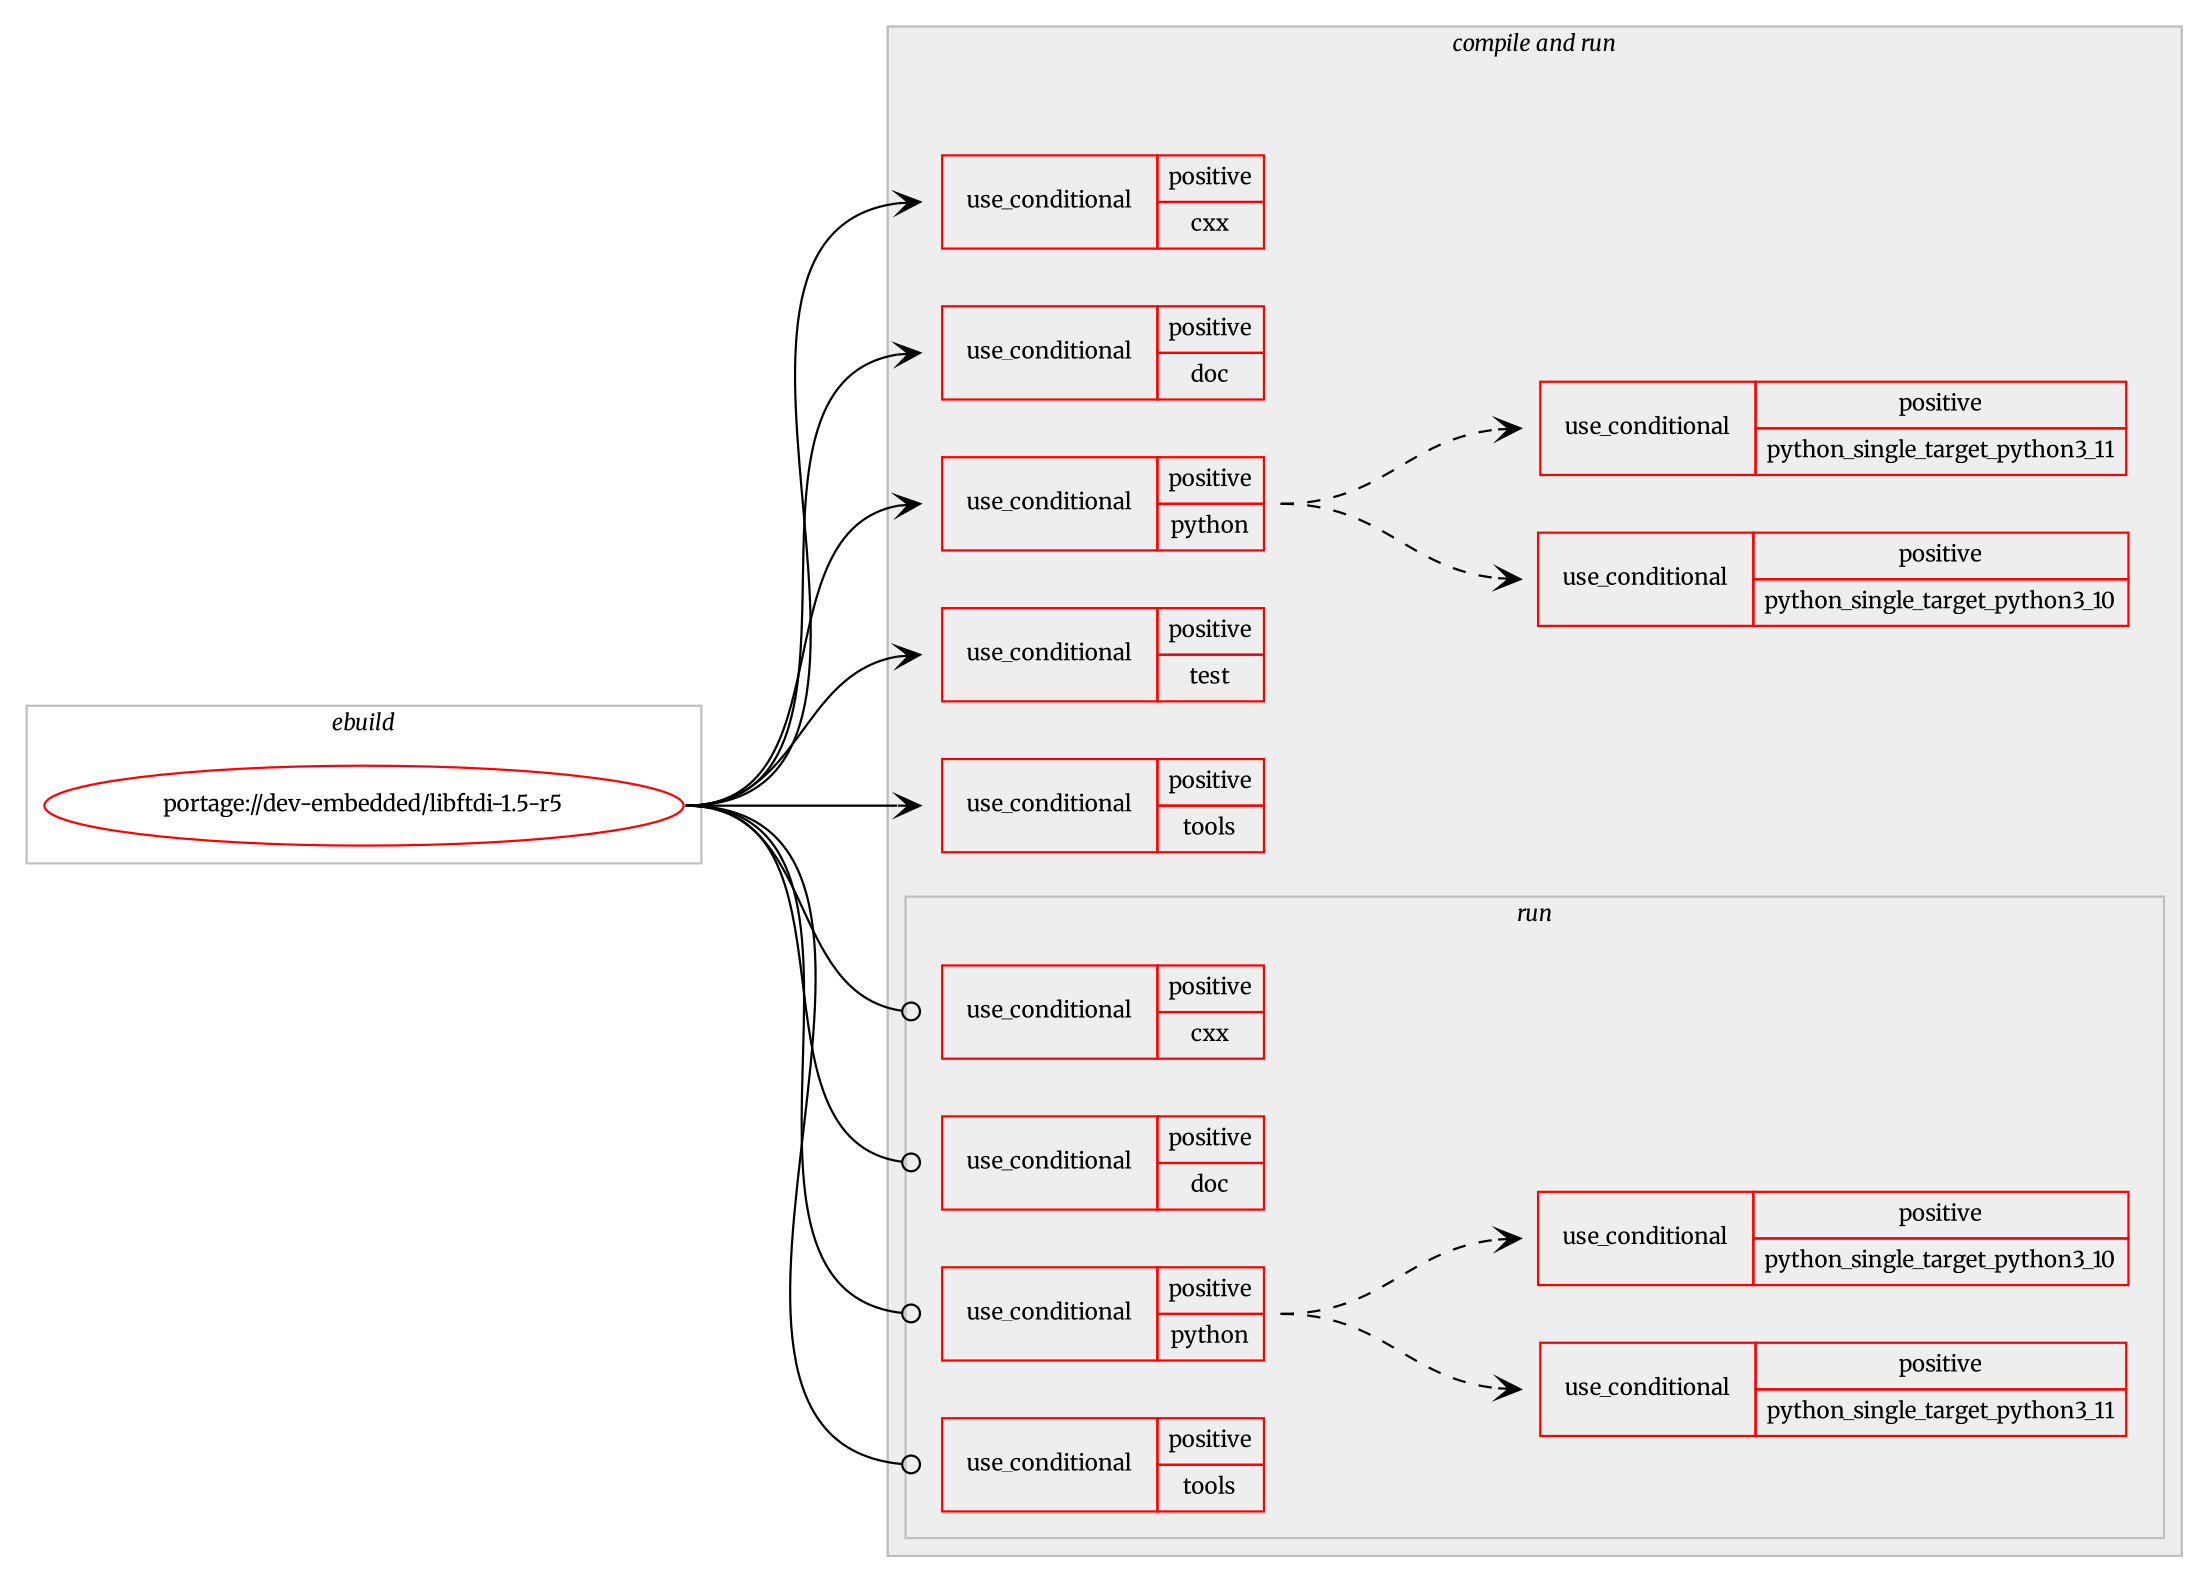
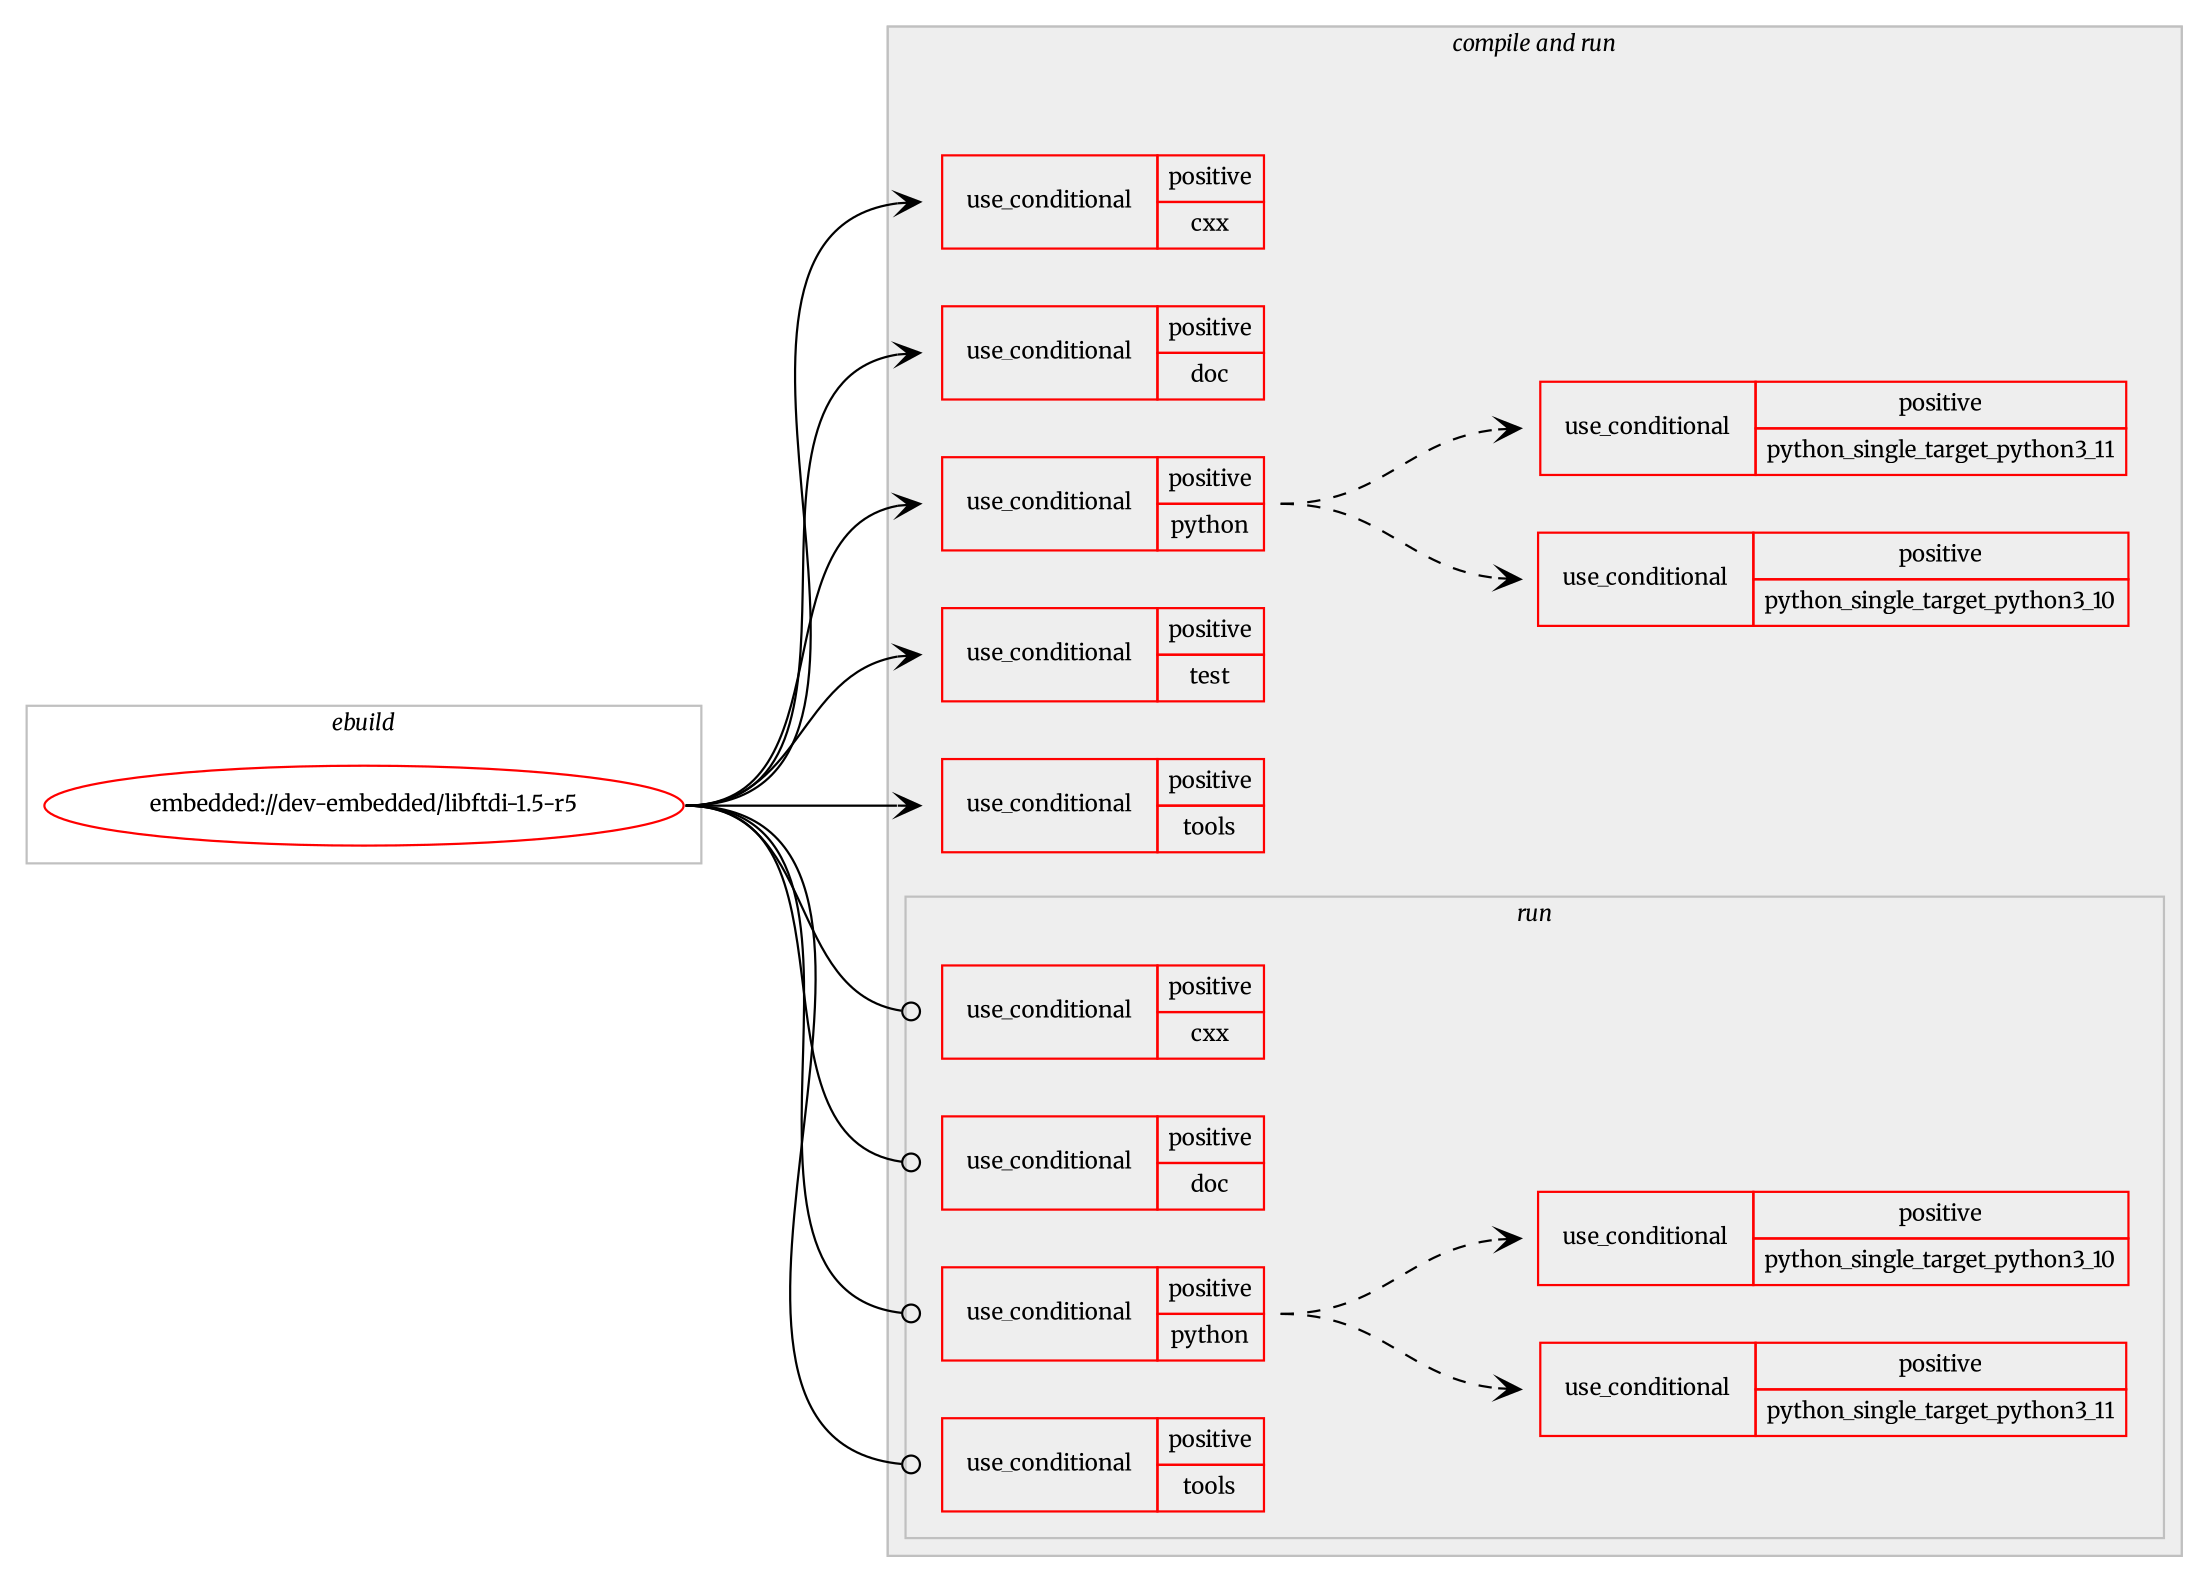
(364, 806) -> (364, 806)
